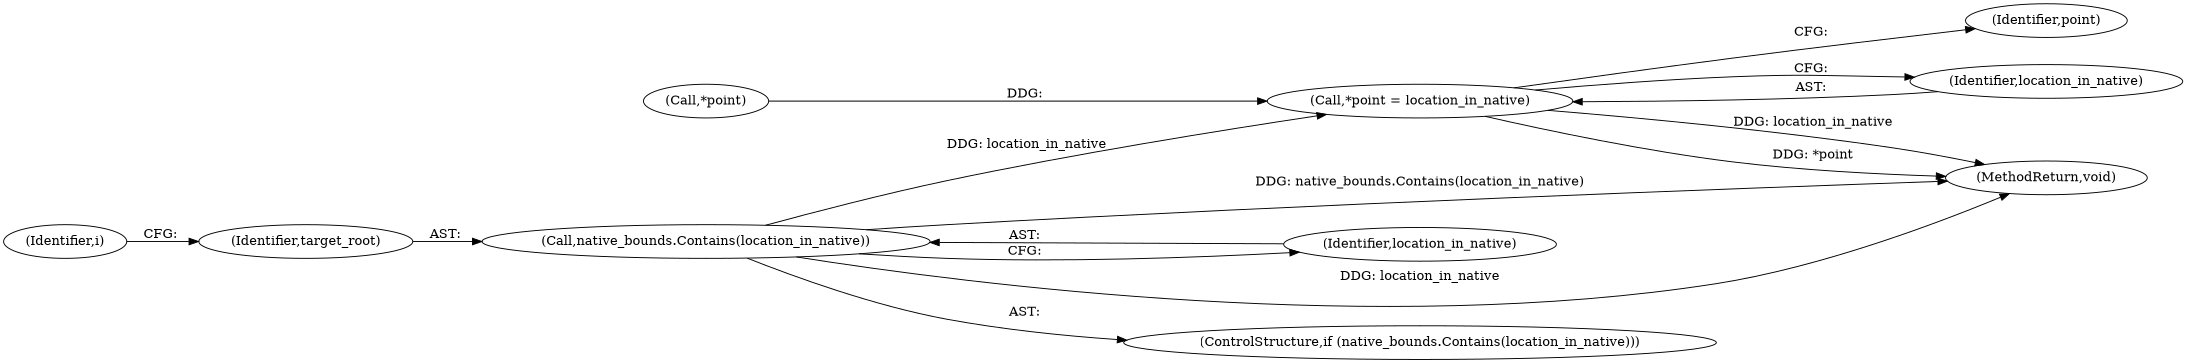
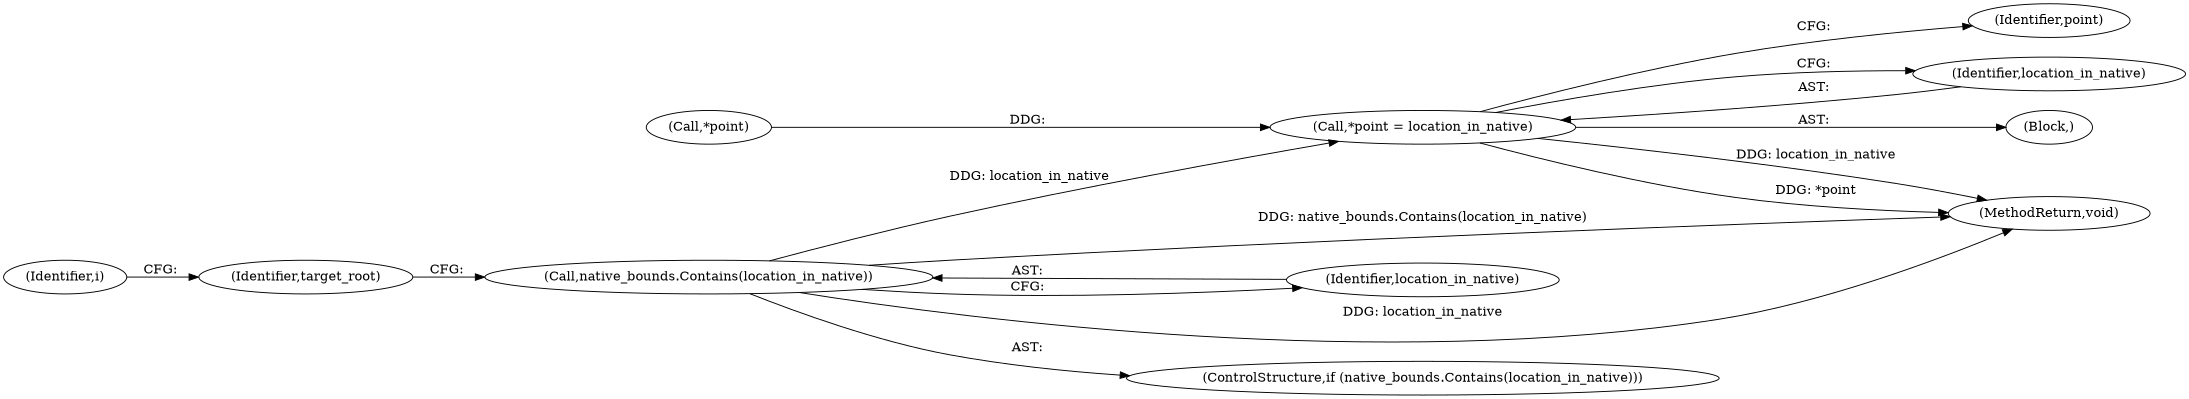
none -> (2049, 127)
(448, 234) -> (449, 270)
